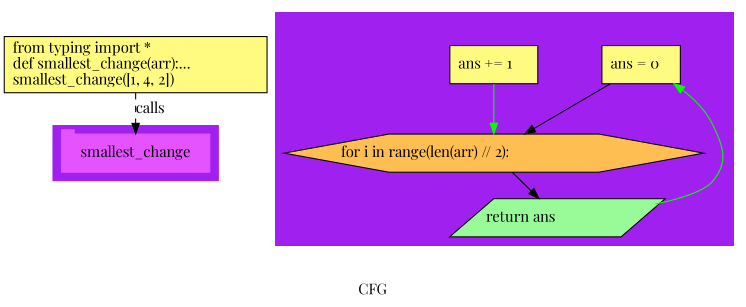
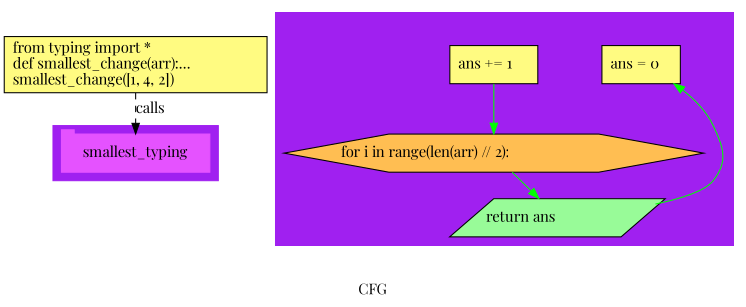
(572, 106) -> none
(136, 153) -> (136, 153)
(522, 182) -> (522, 182)
